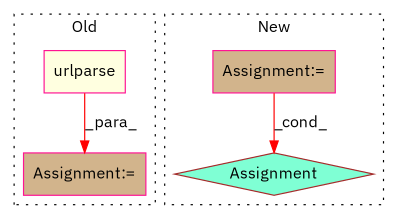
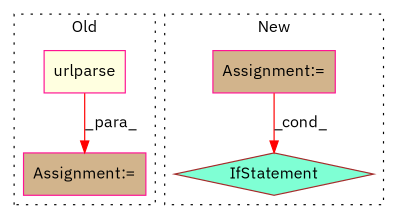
(274, 174) -> (274, 174)
